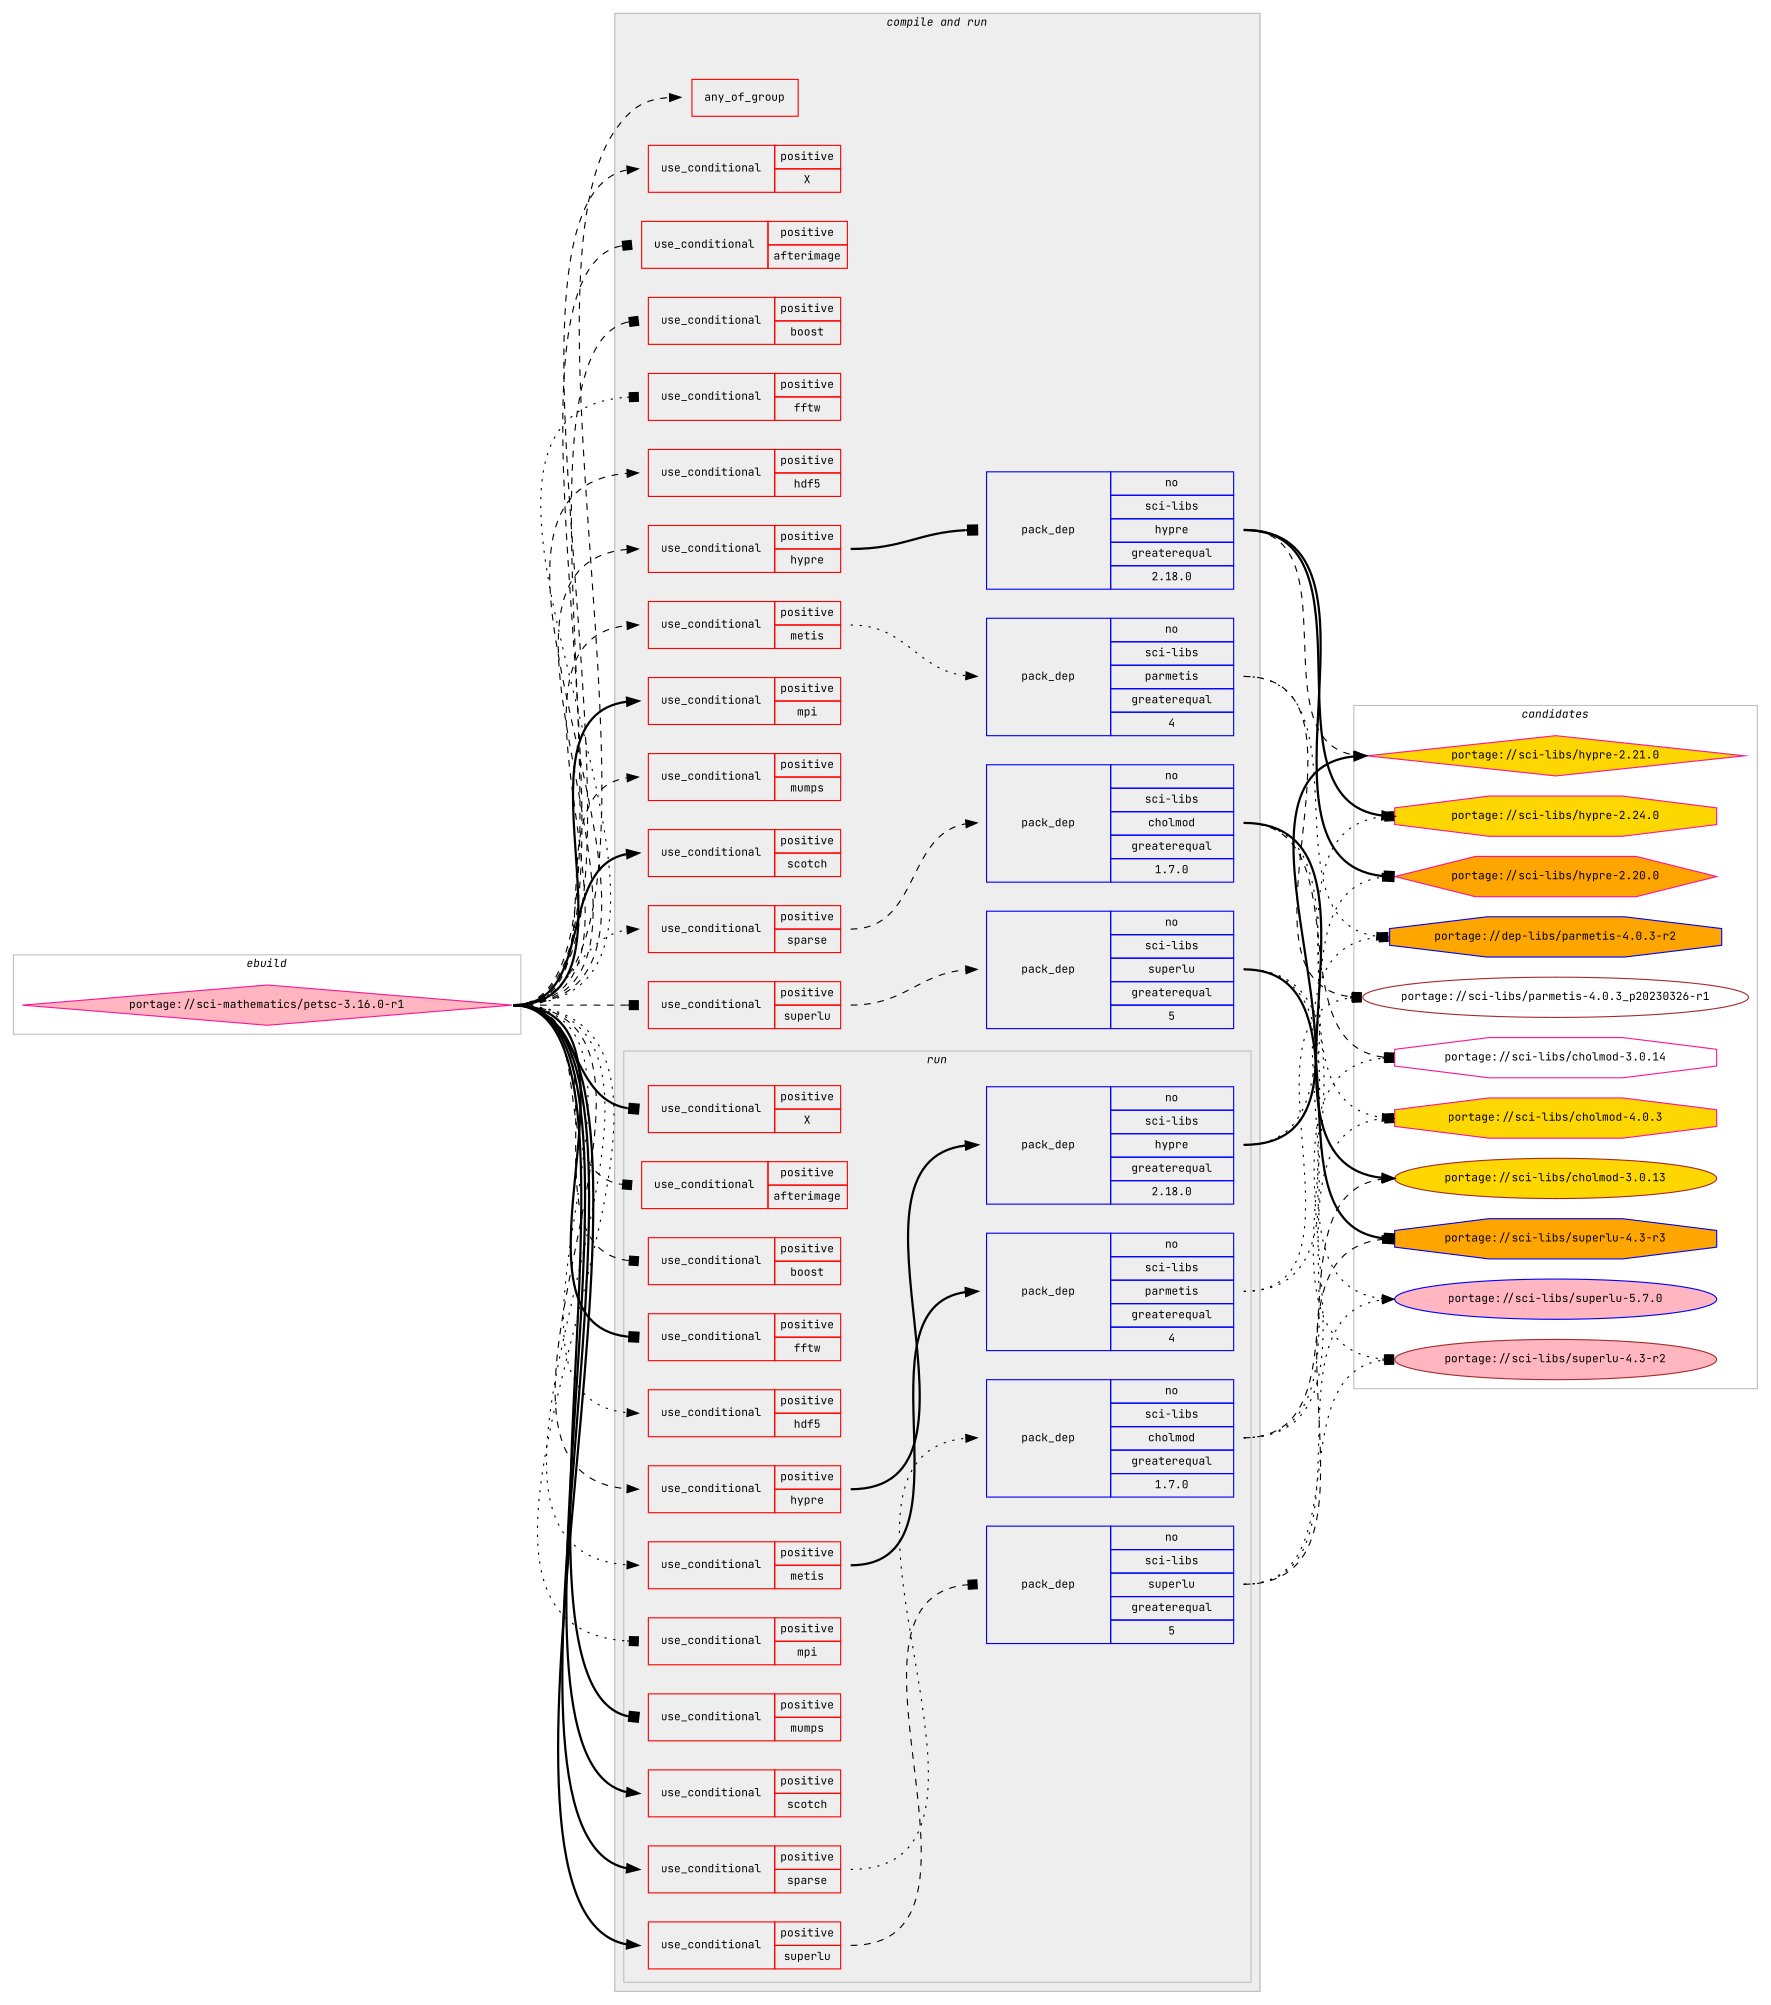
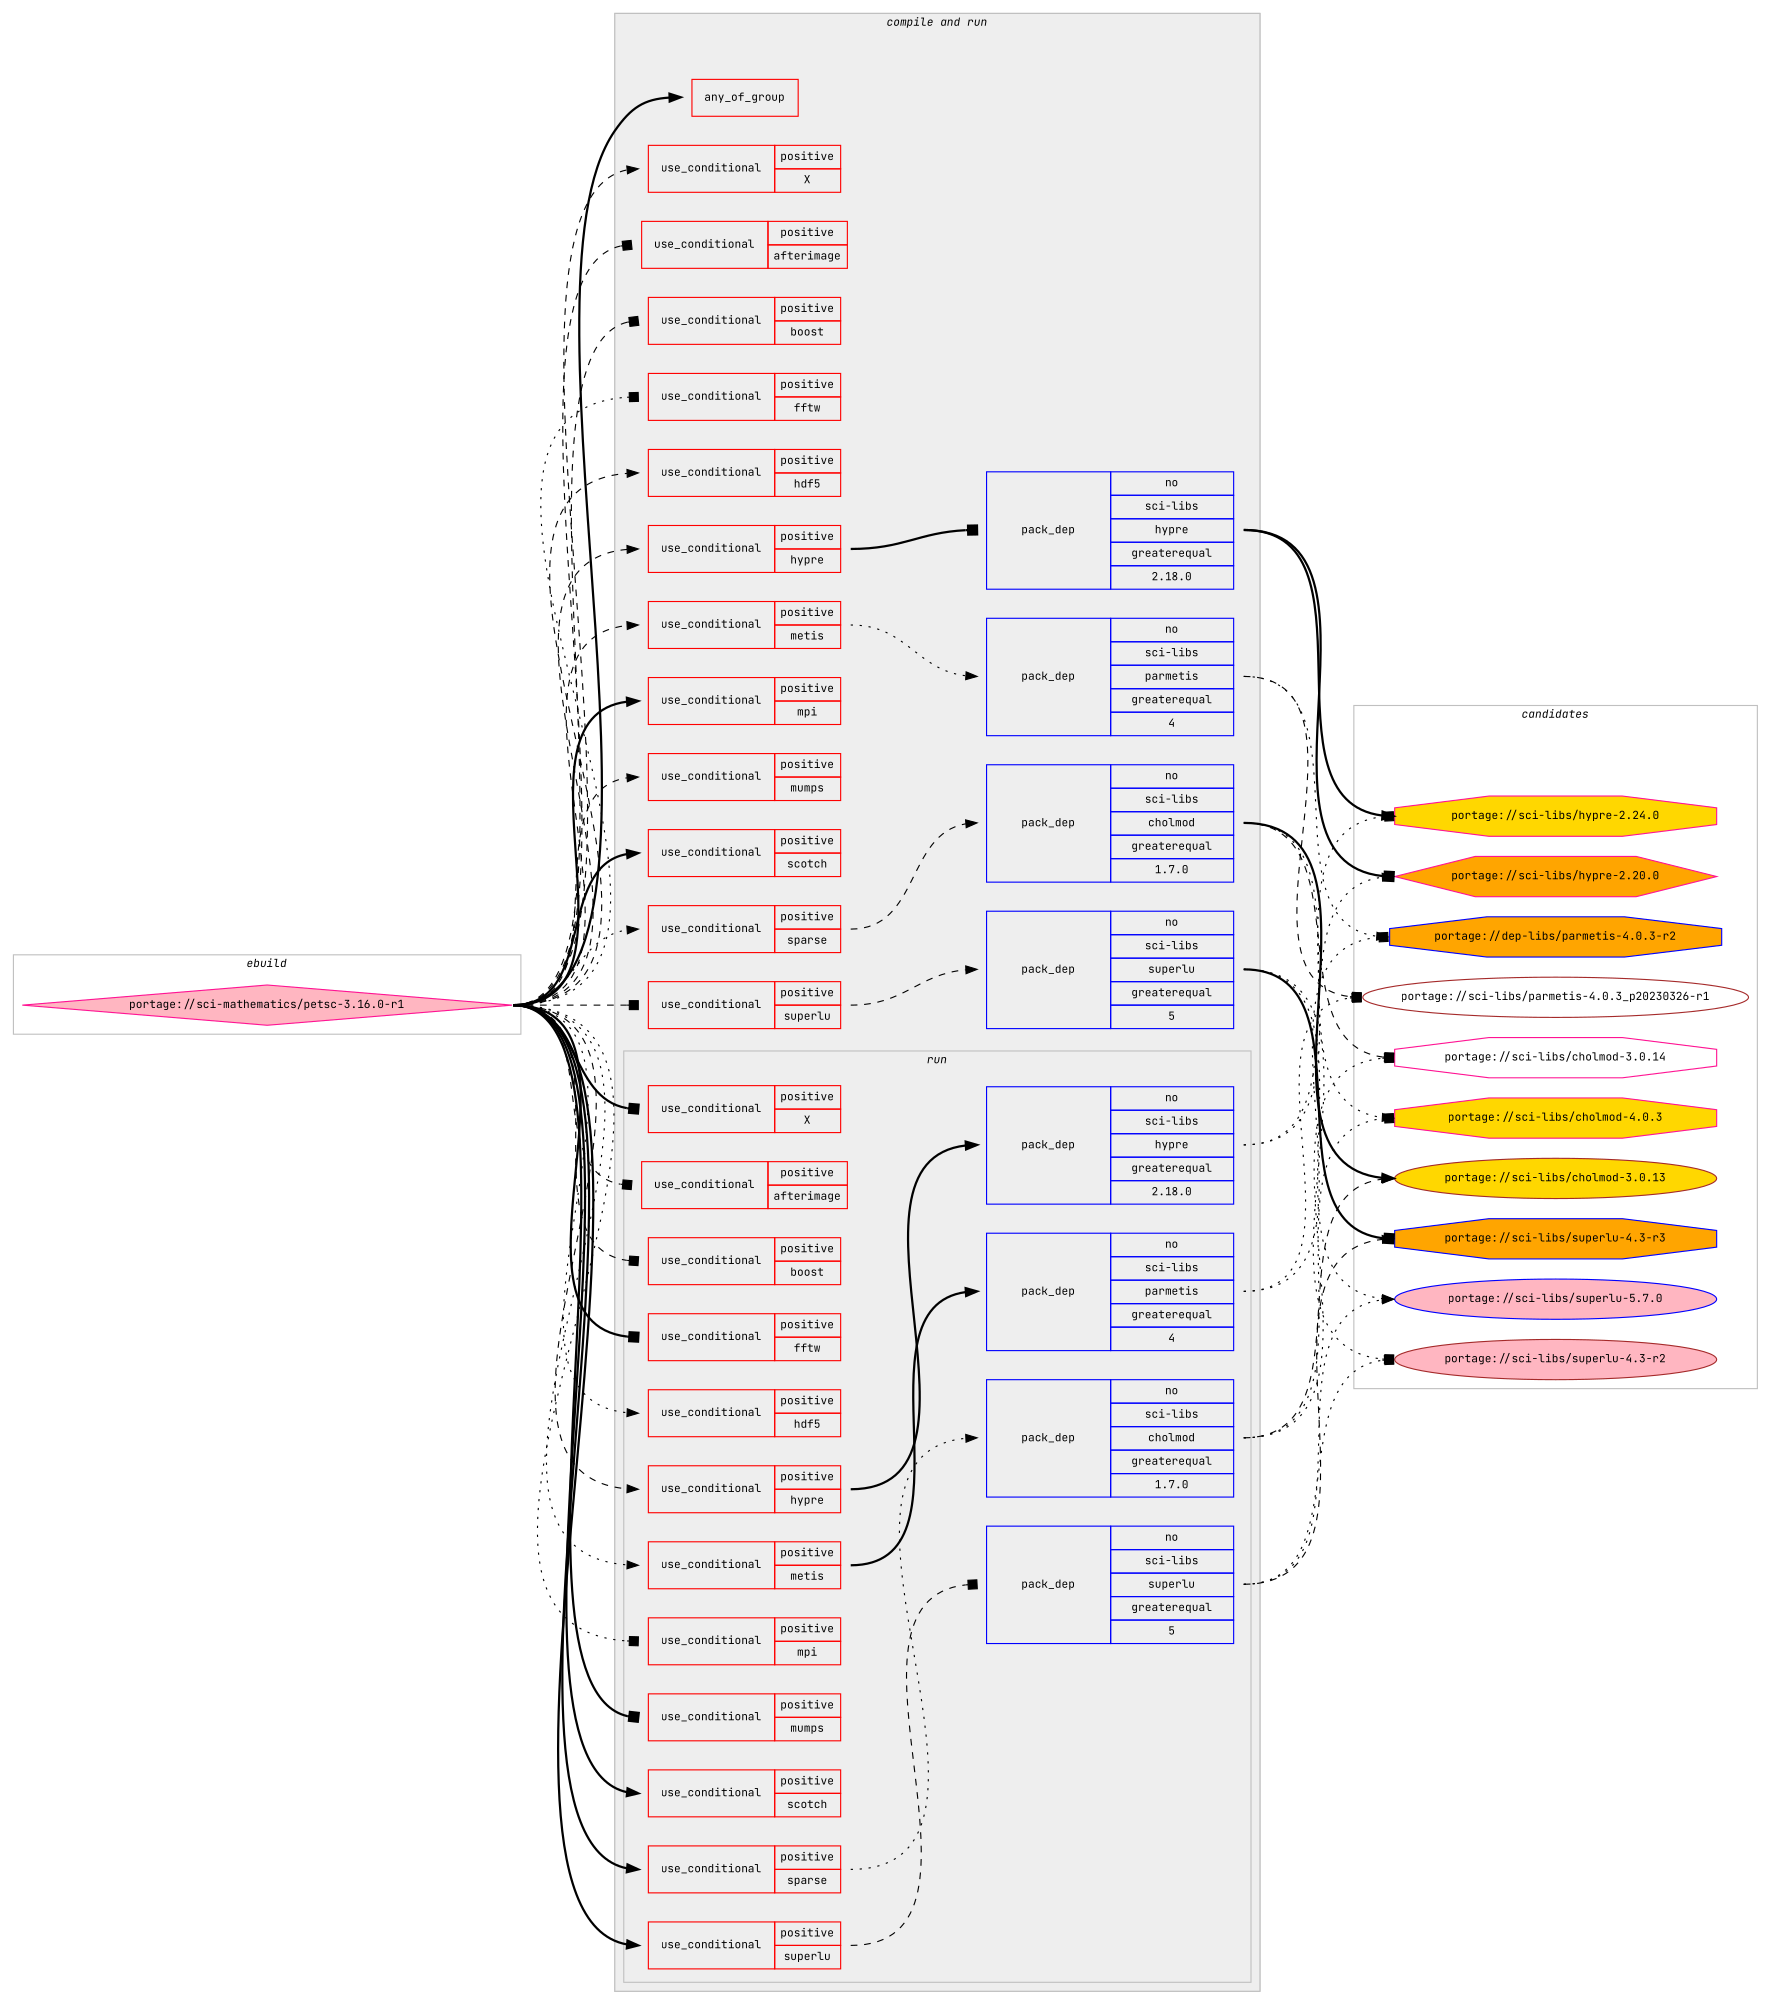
(590, 551) -> (590, 551)
(1556, 756) -> none
